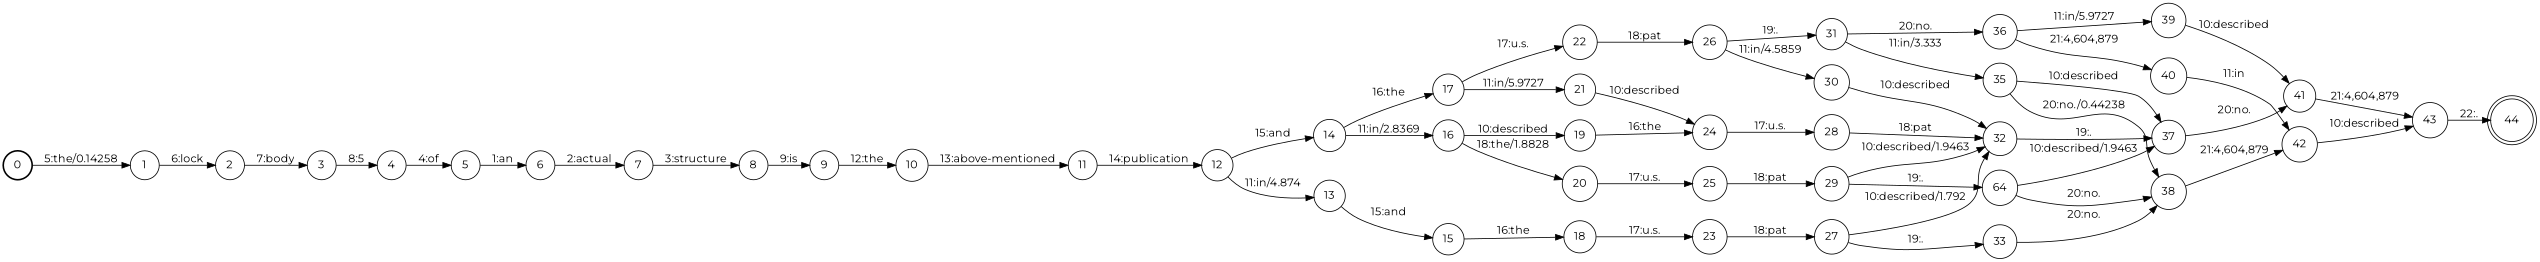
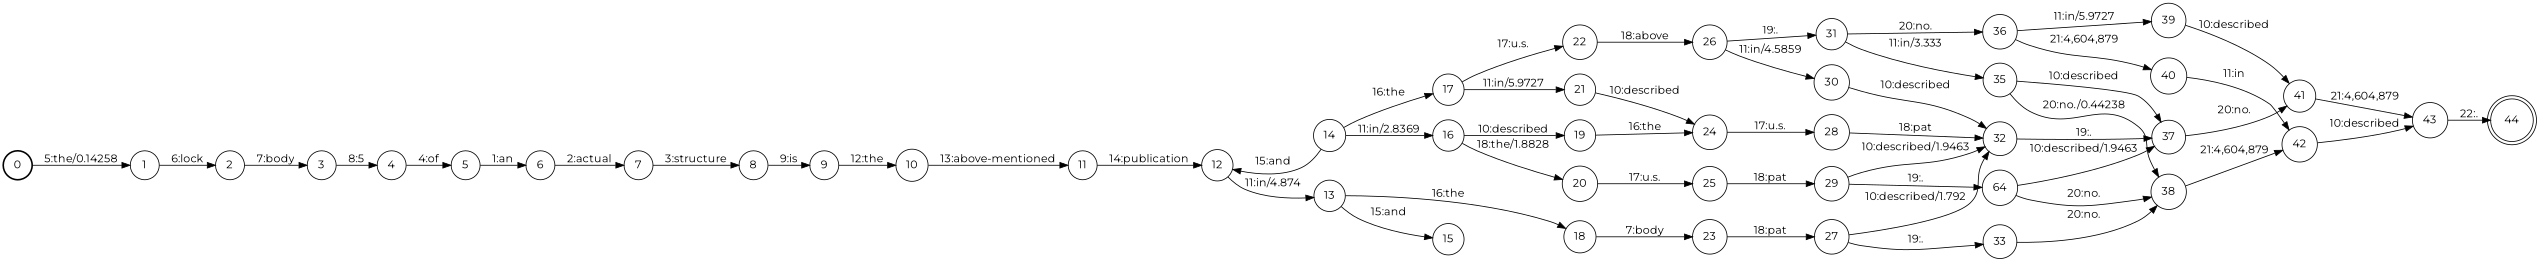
(1645, 36) -> (1645, 36)
(1268, 146) -> (1285, 173)
(1645, 231) -> (1645, 231)
(1510, 238) -> (1453, 202)
